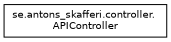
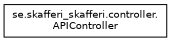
(85, 21) -> (85, 21)
